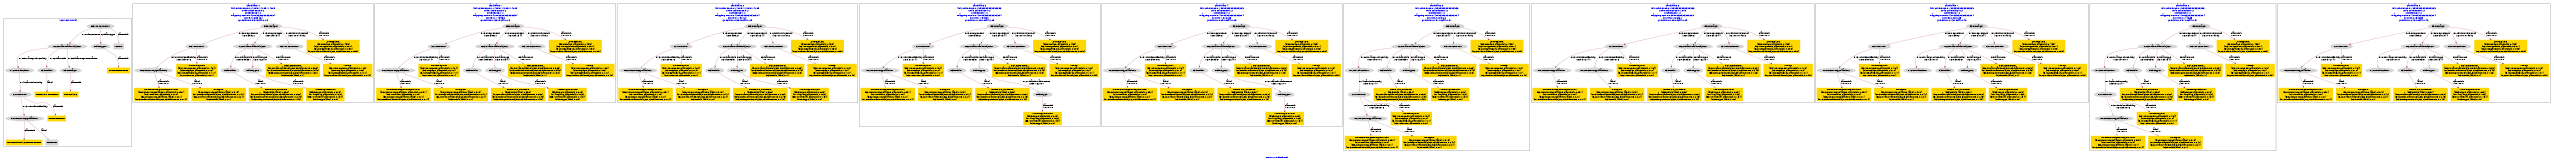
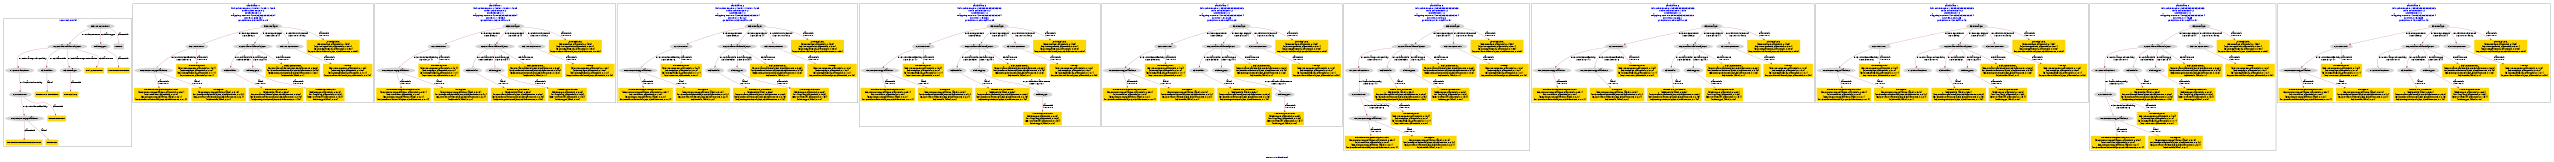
none -> (94, 70)
(119, 70) -> (119, 70)
(24, 143) -> (24, 143)
(52, 143) -> (52, 143)
